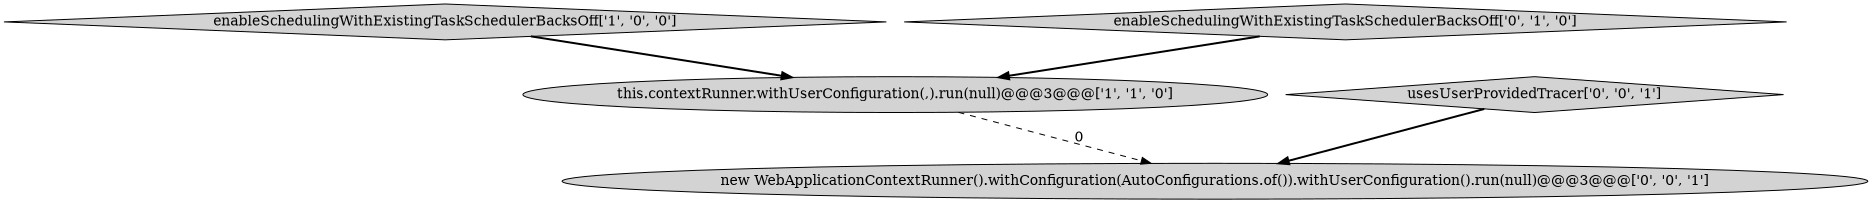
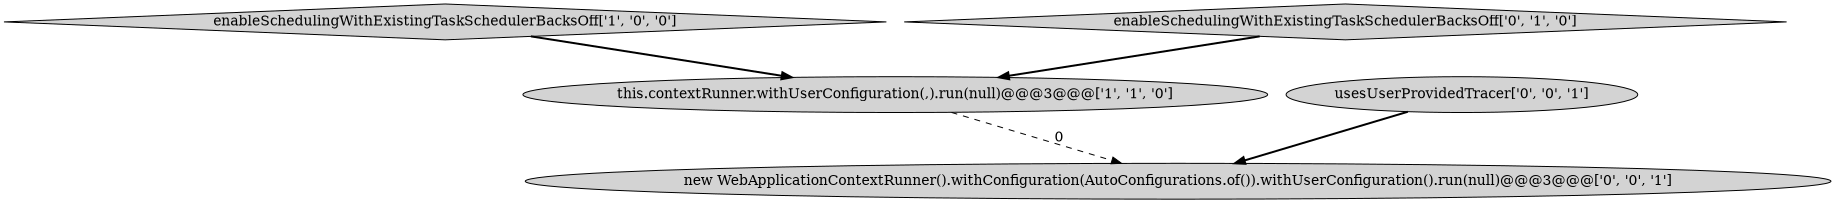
(1535, 95) -> (1462, 95)
